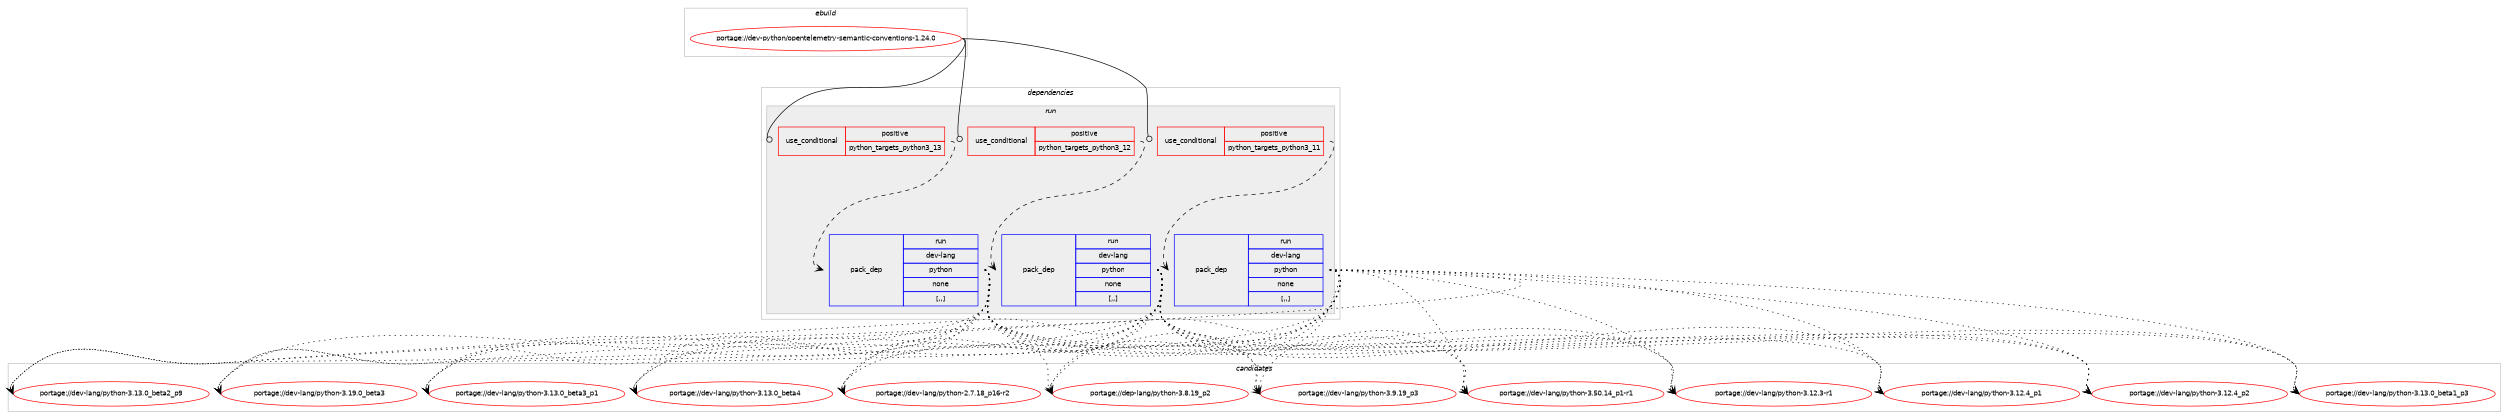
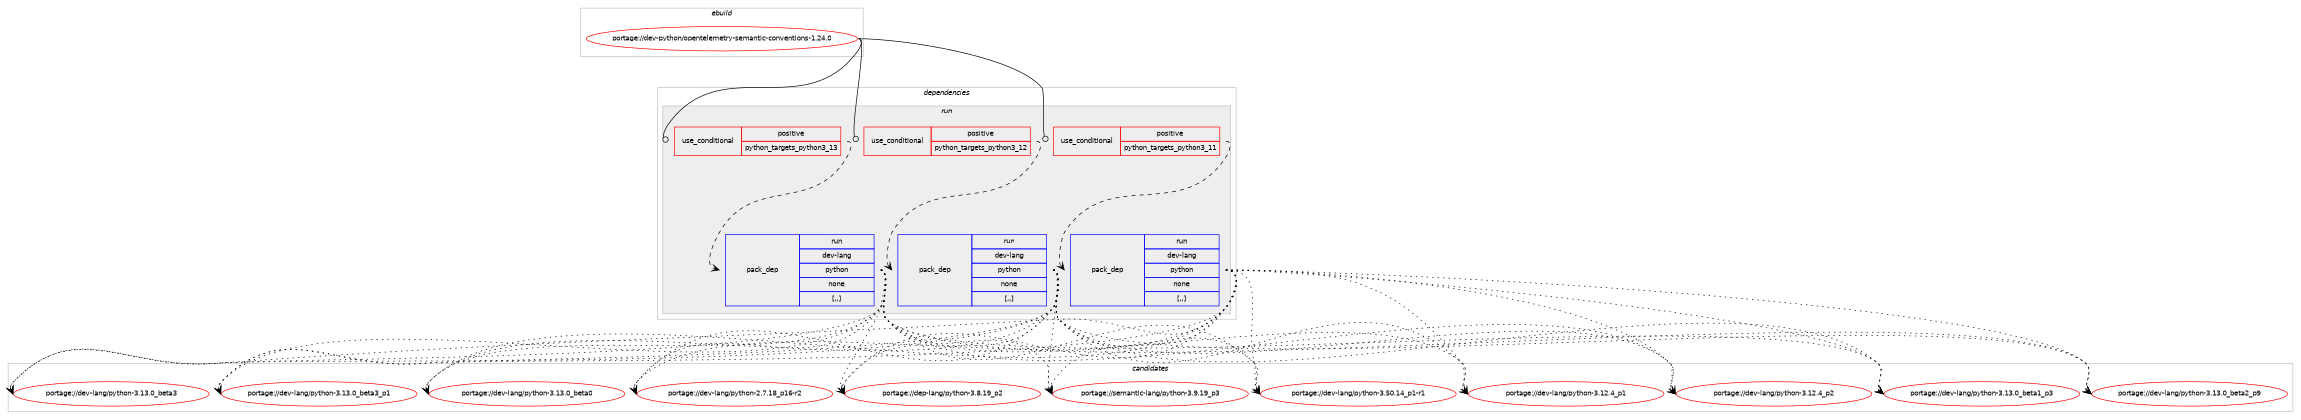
(319, 394) -> (111, 394)
(735, 394) -> (527, 394)
(1358, 394) -> (1151, 394)
(1774, 394) -> none
